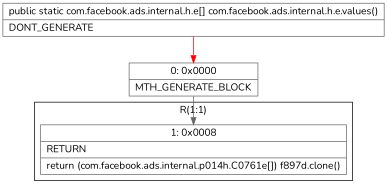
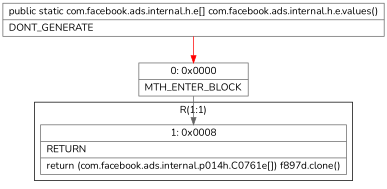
(194, 87) -> (194, 87)
